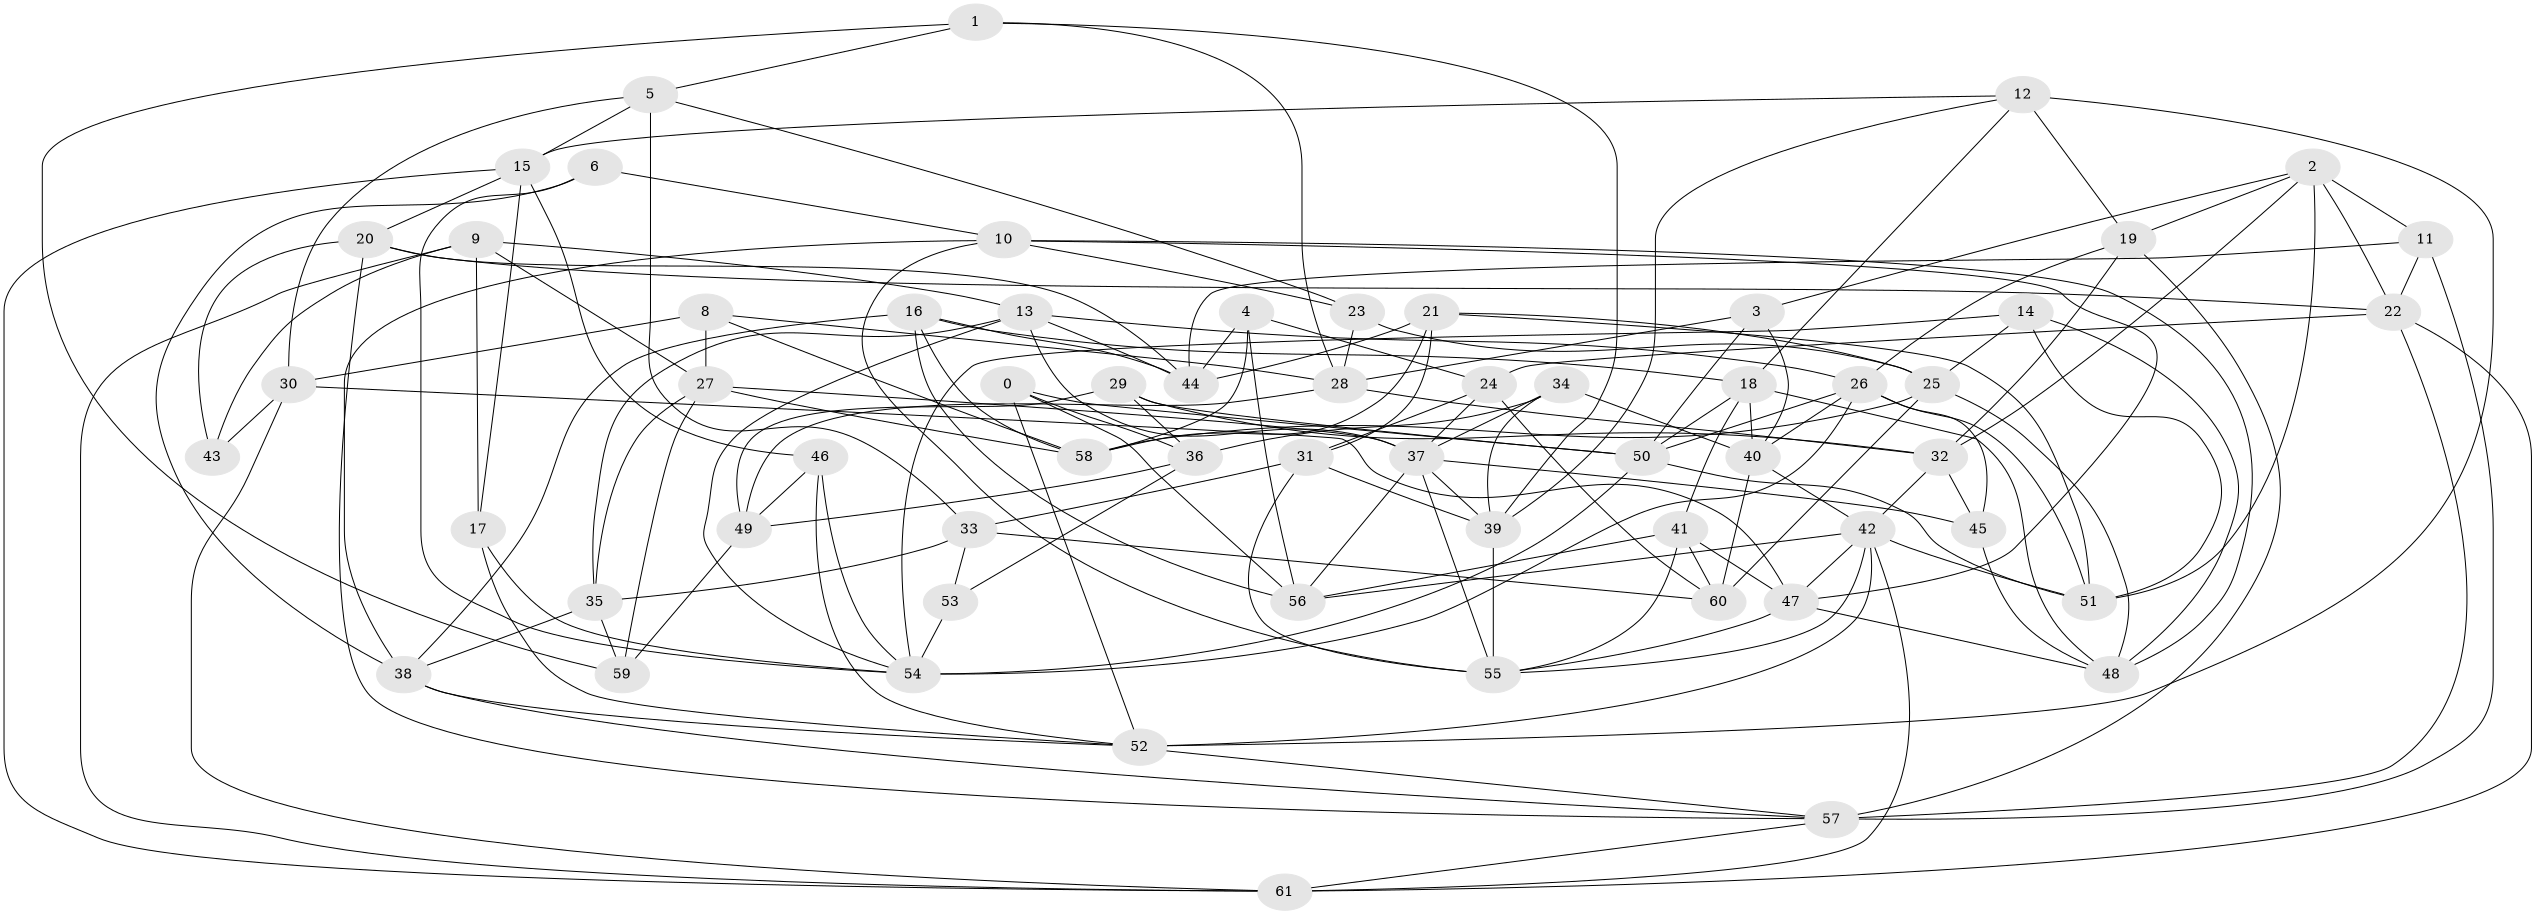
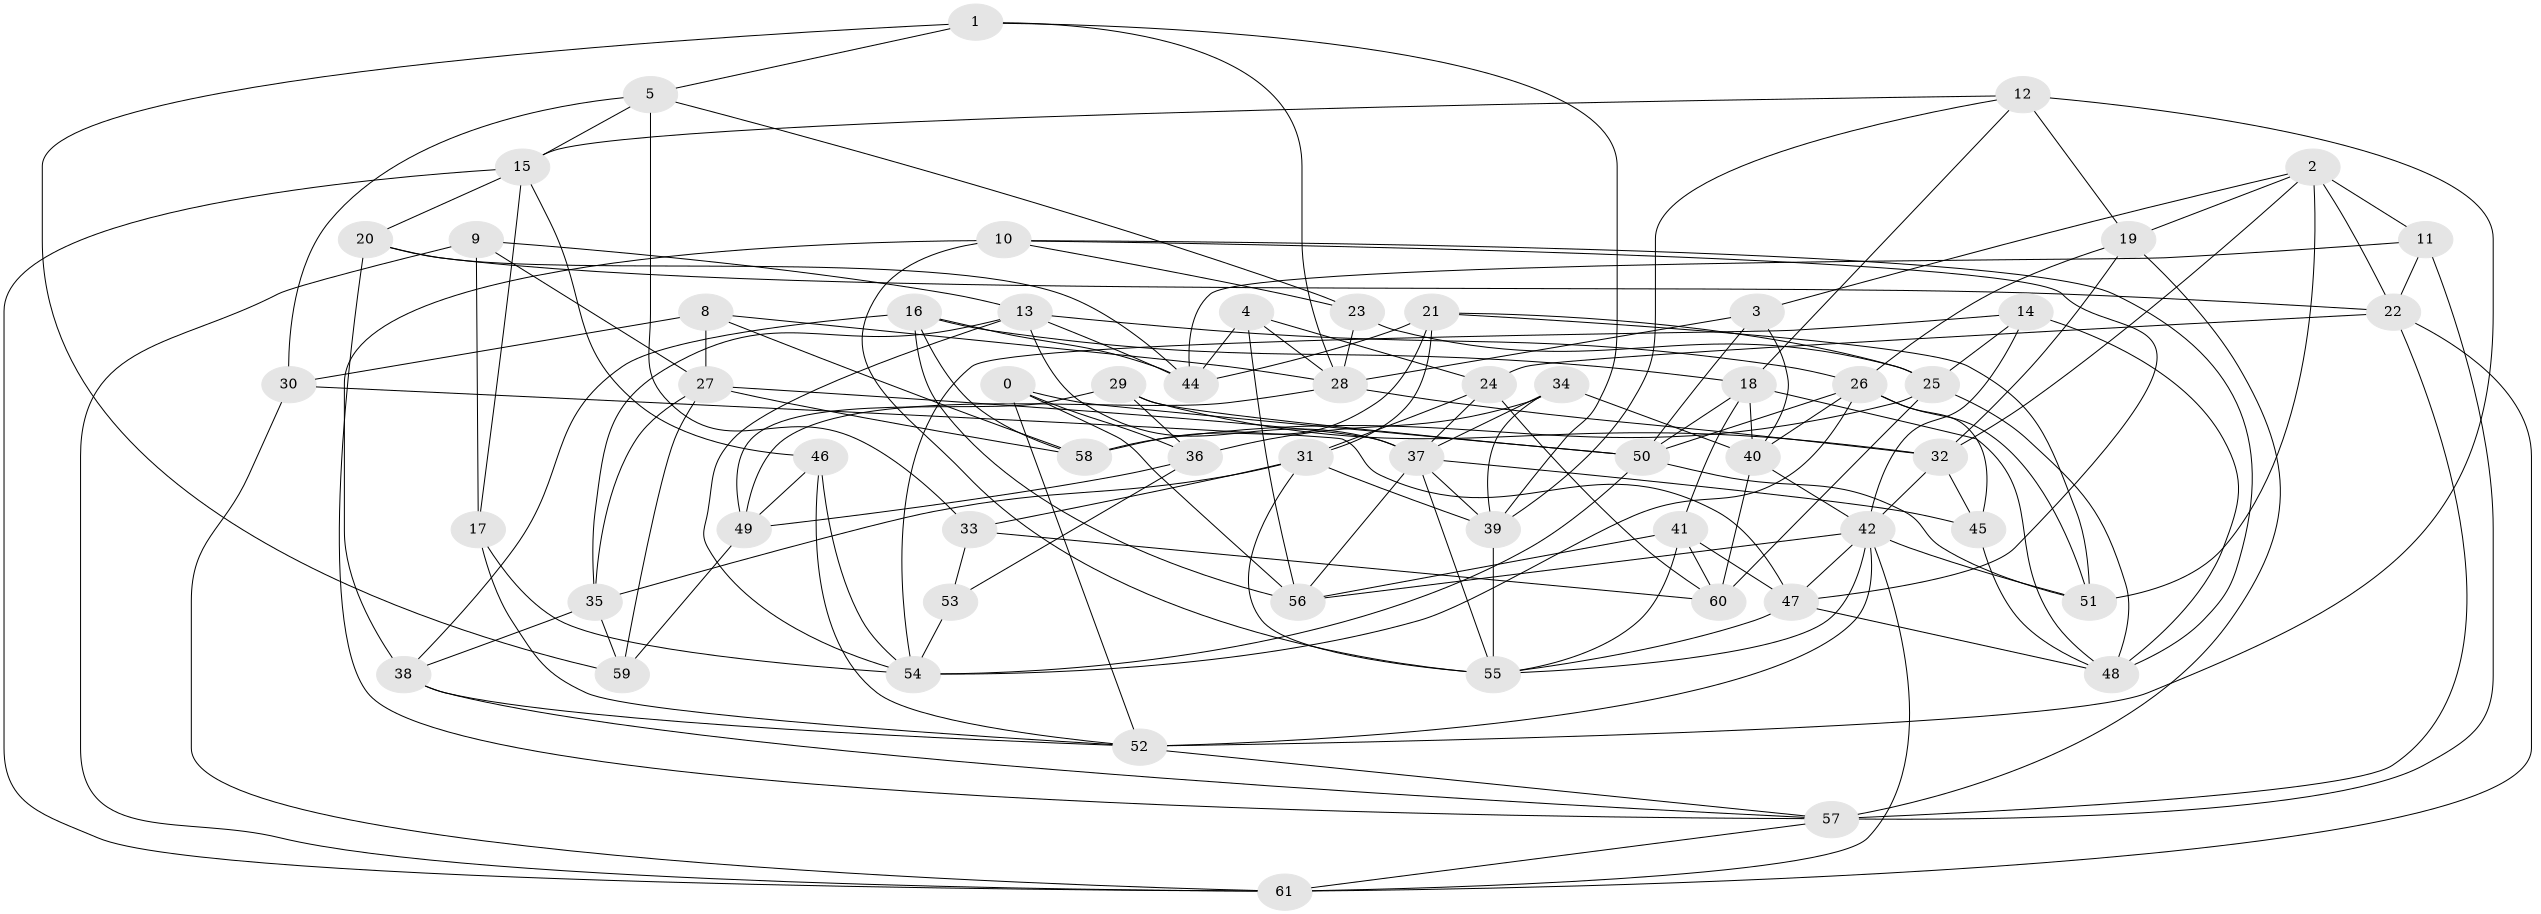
(595, 167) -> none
(1233, 395) -> (1293, 348)
(2202, 441) -> (1934, 421)
(212, 457) -> none
(786, 578) -> (930, 512)
